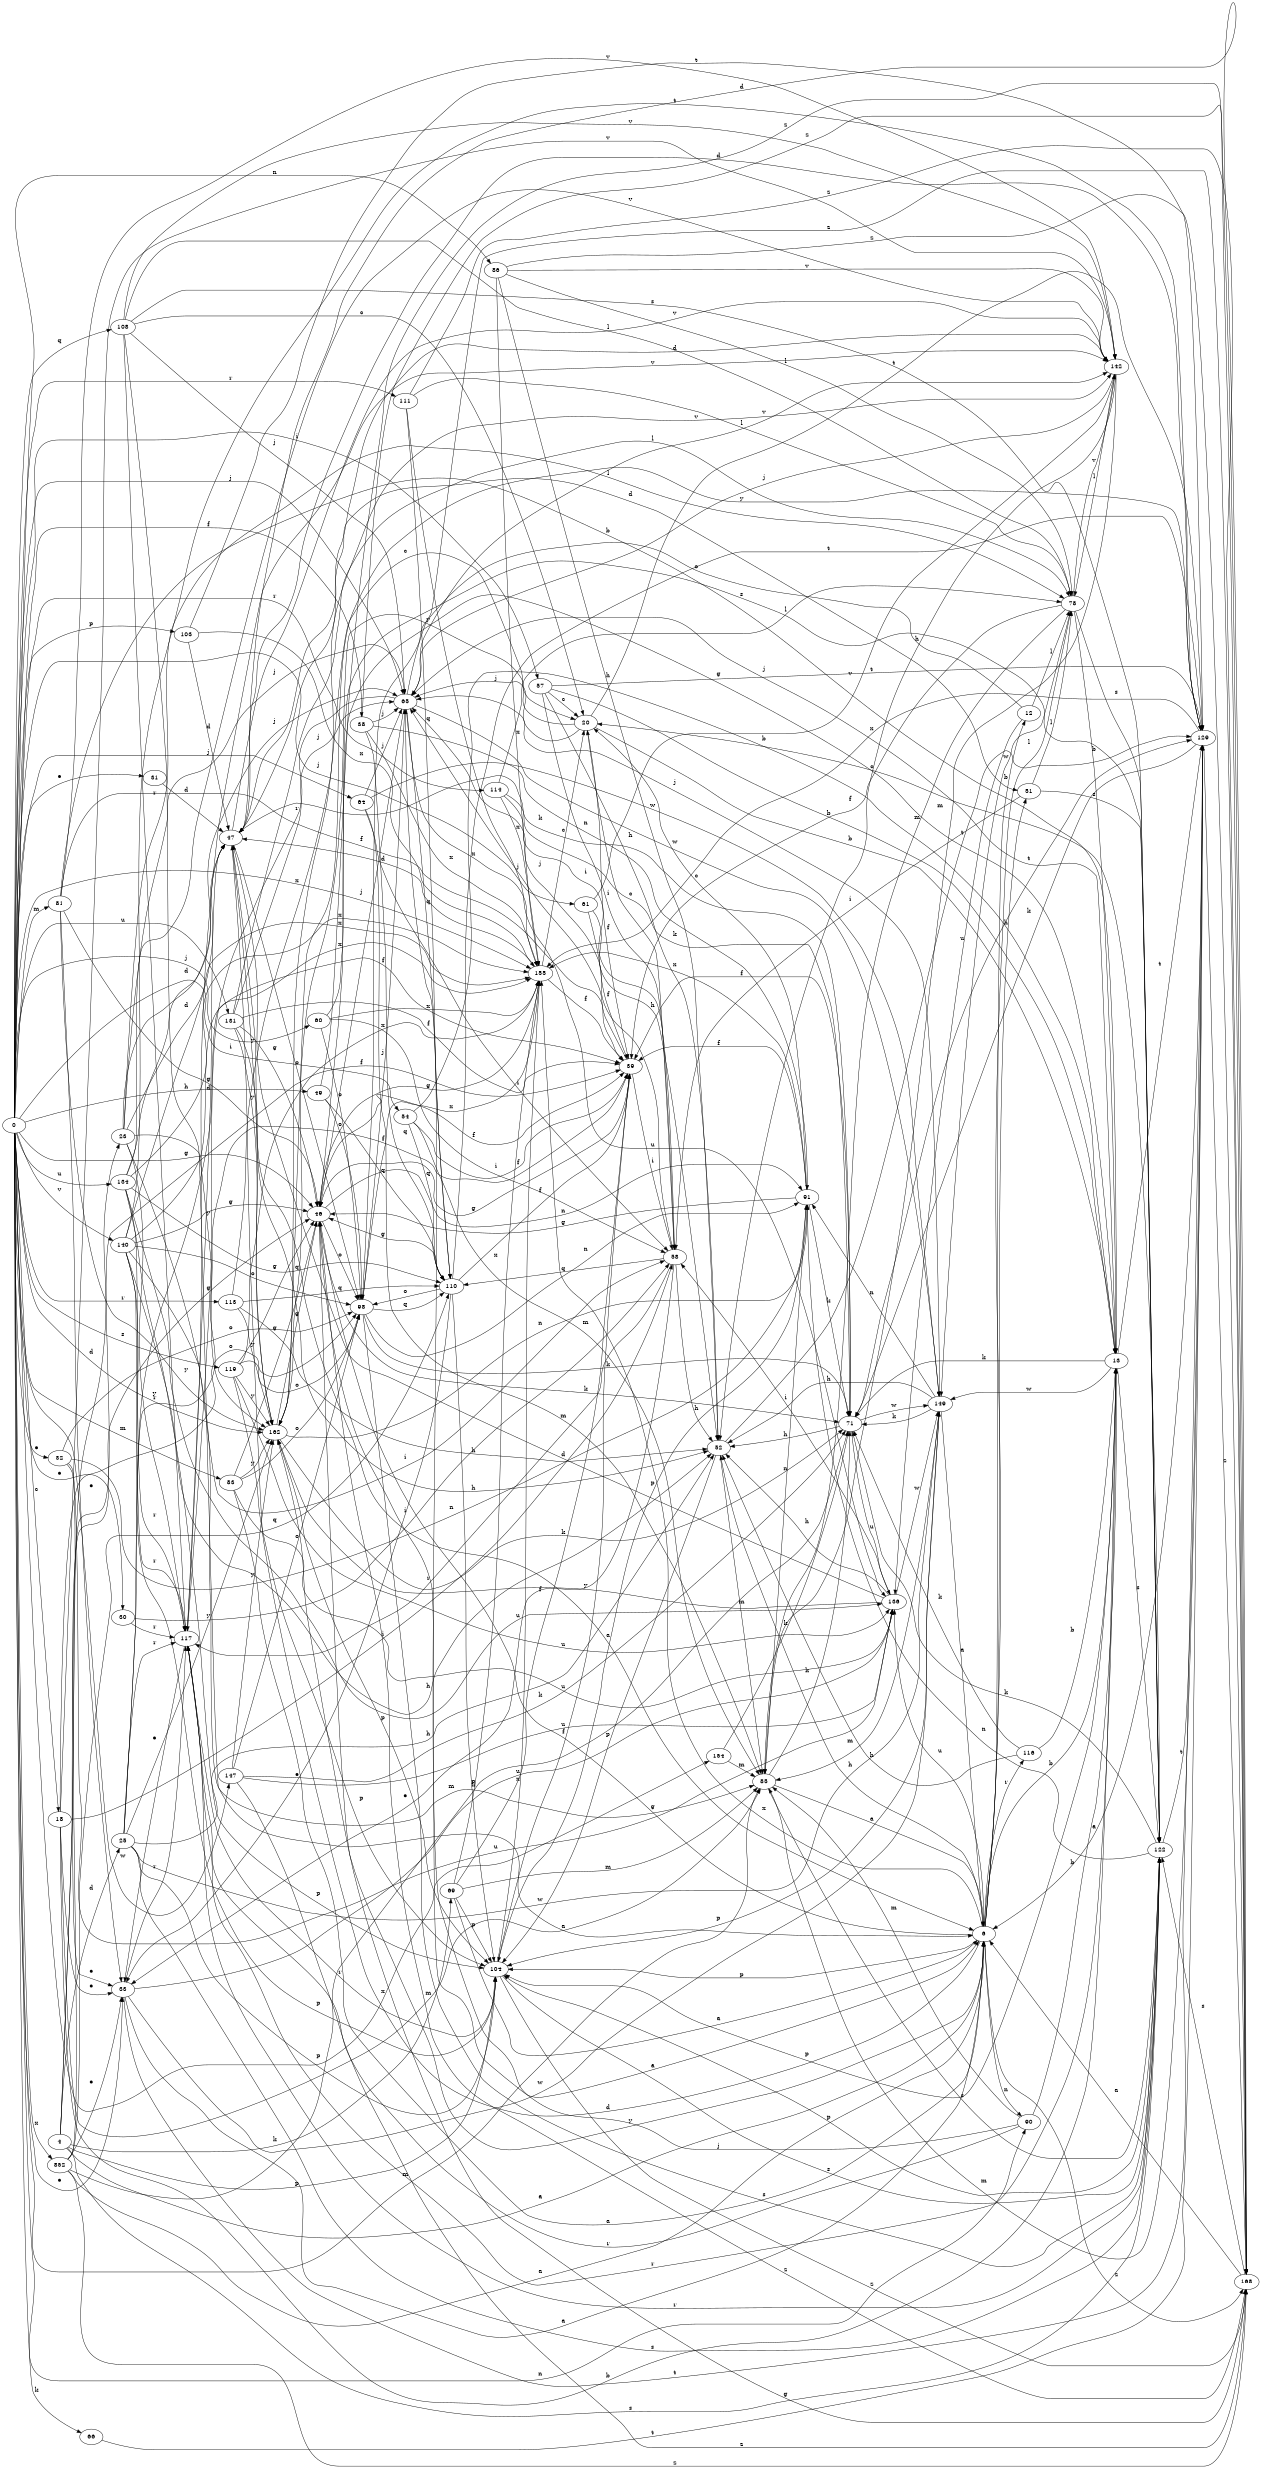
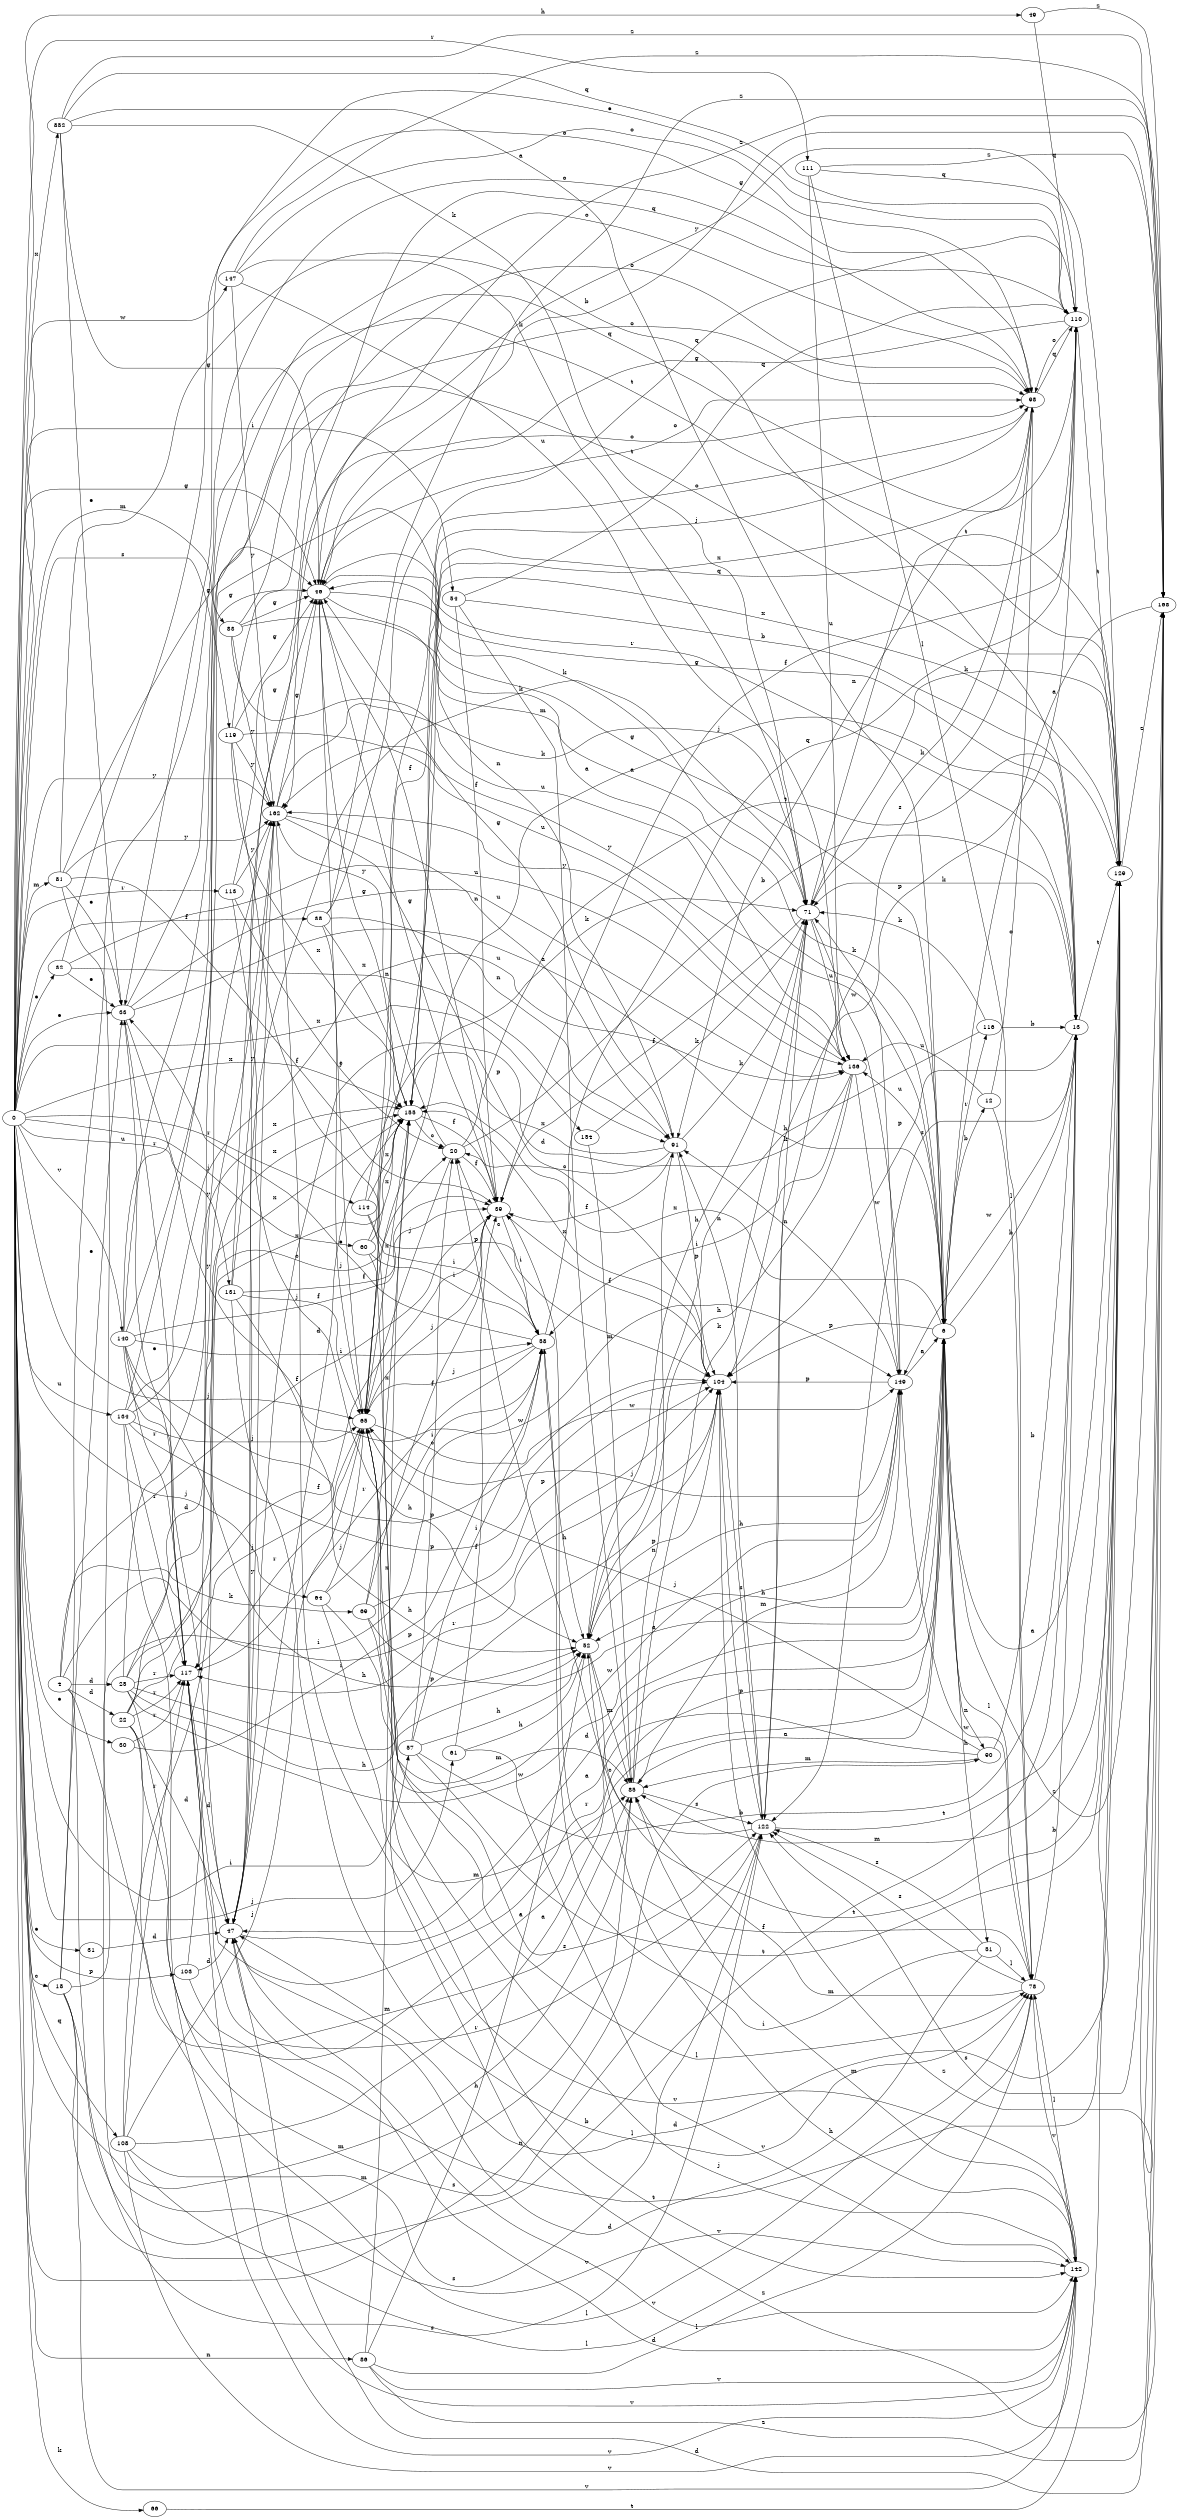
(564, 482) -> (603, 2233)
(361, 968) -> (332, 944)
(123, 1137) -> (123, 1720)
(356, 1210) -> none
